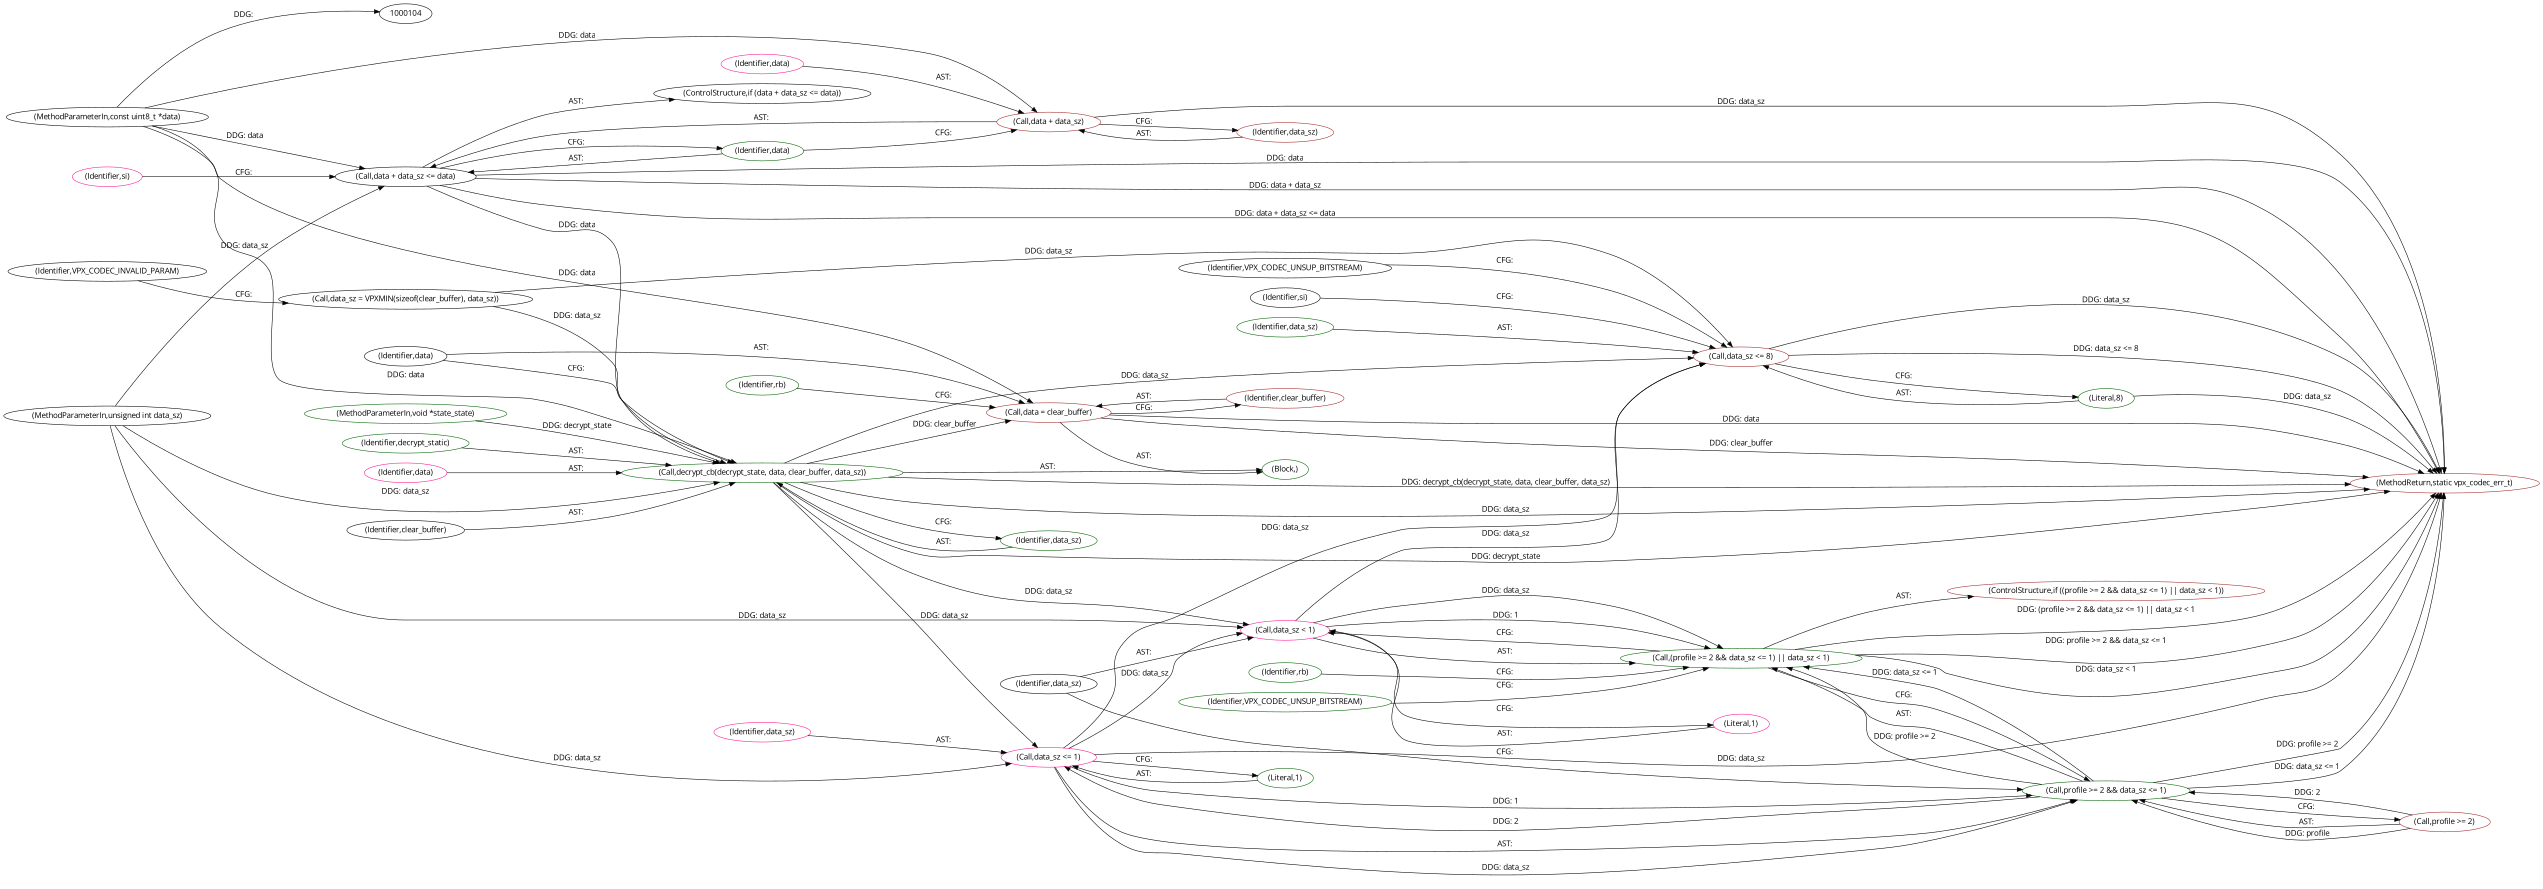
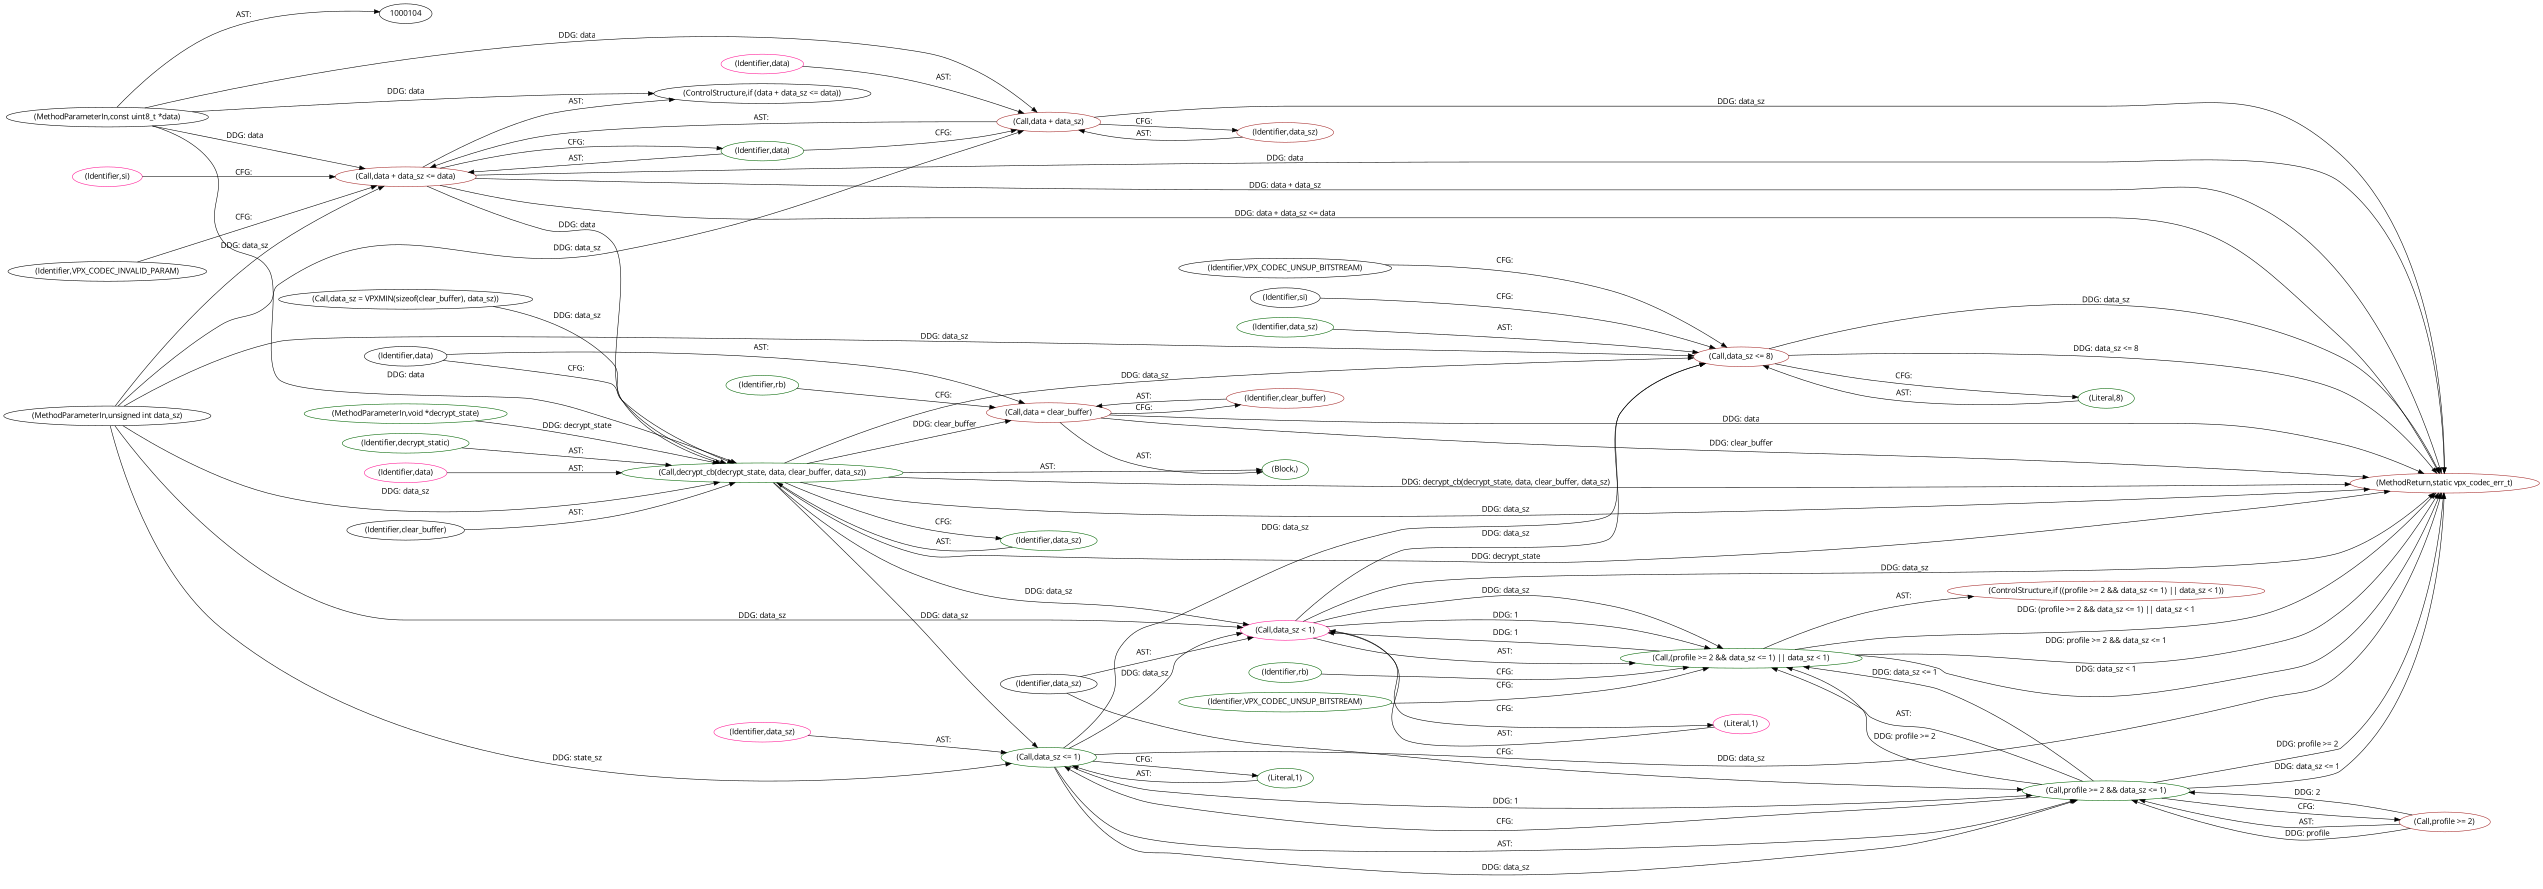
(245, 15) -> (245, 15)
(406, 177) -> (406, 177)
(1128, 255) -> (899, 341)
none -> (550, 258)
(576, 283) -> (420, 100)
(206, 297) -> (254, 225)
(2290, 403) -> (1872, 573)
(406, 414) -> (406, 414)
(1506, 633) -> (1506, 633)
(1932, 708) -> none
(1049, 757) -> (1049, 757)
(577, 758) -> (577, 758)
(1506, 822) -> (1506, 822)
